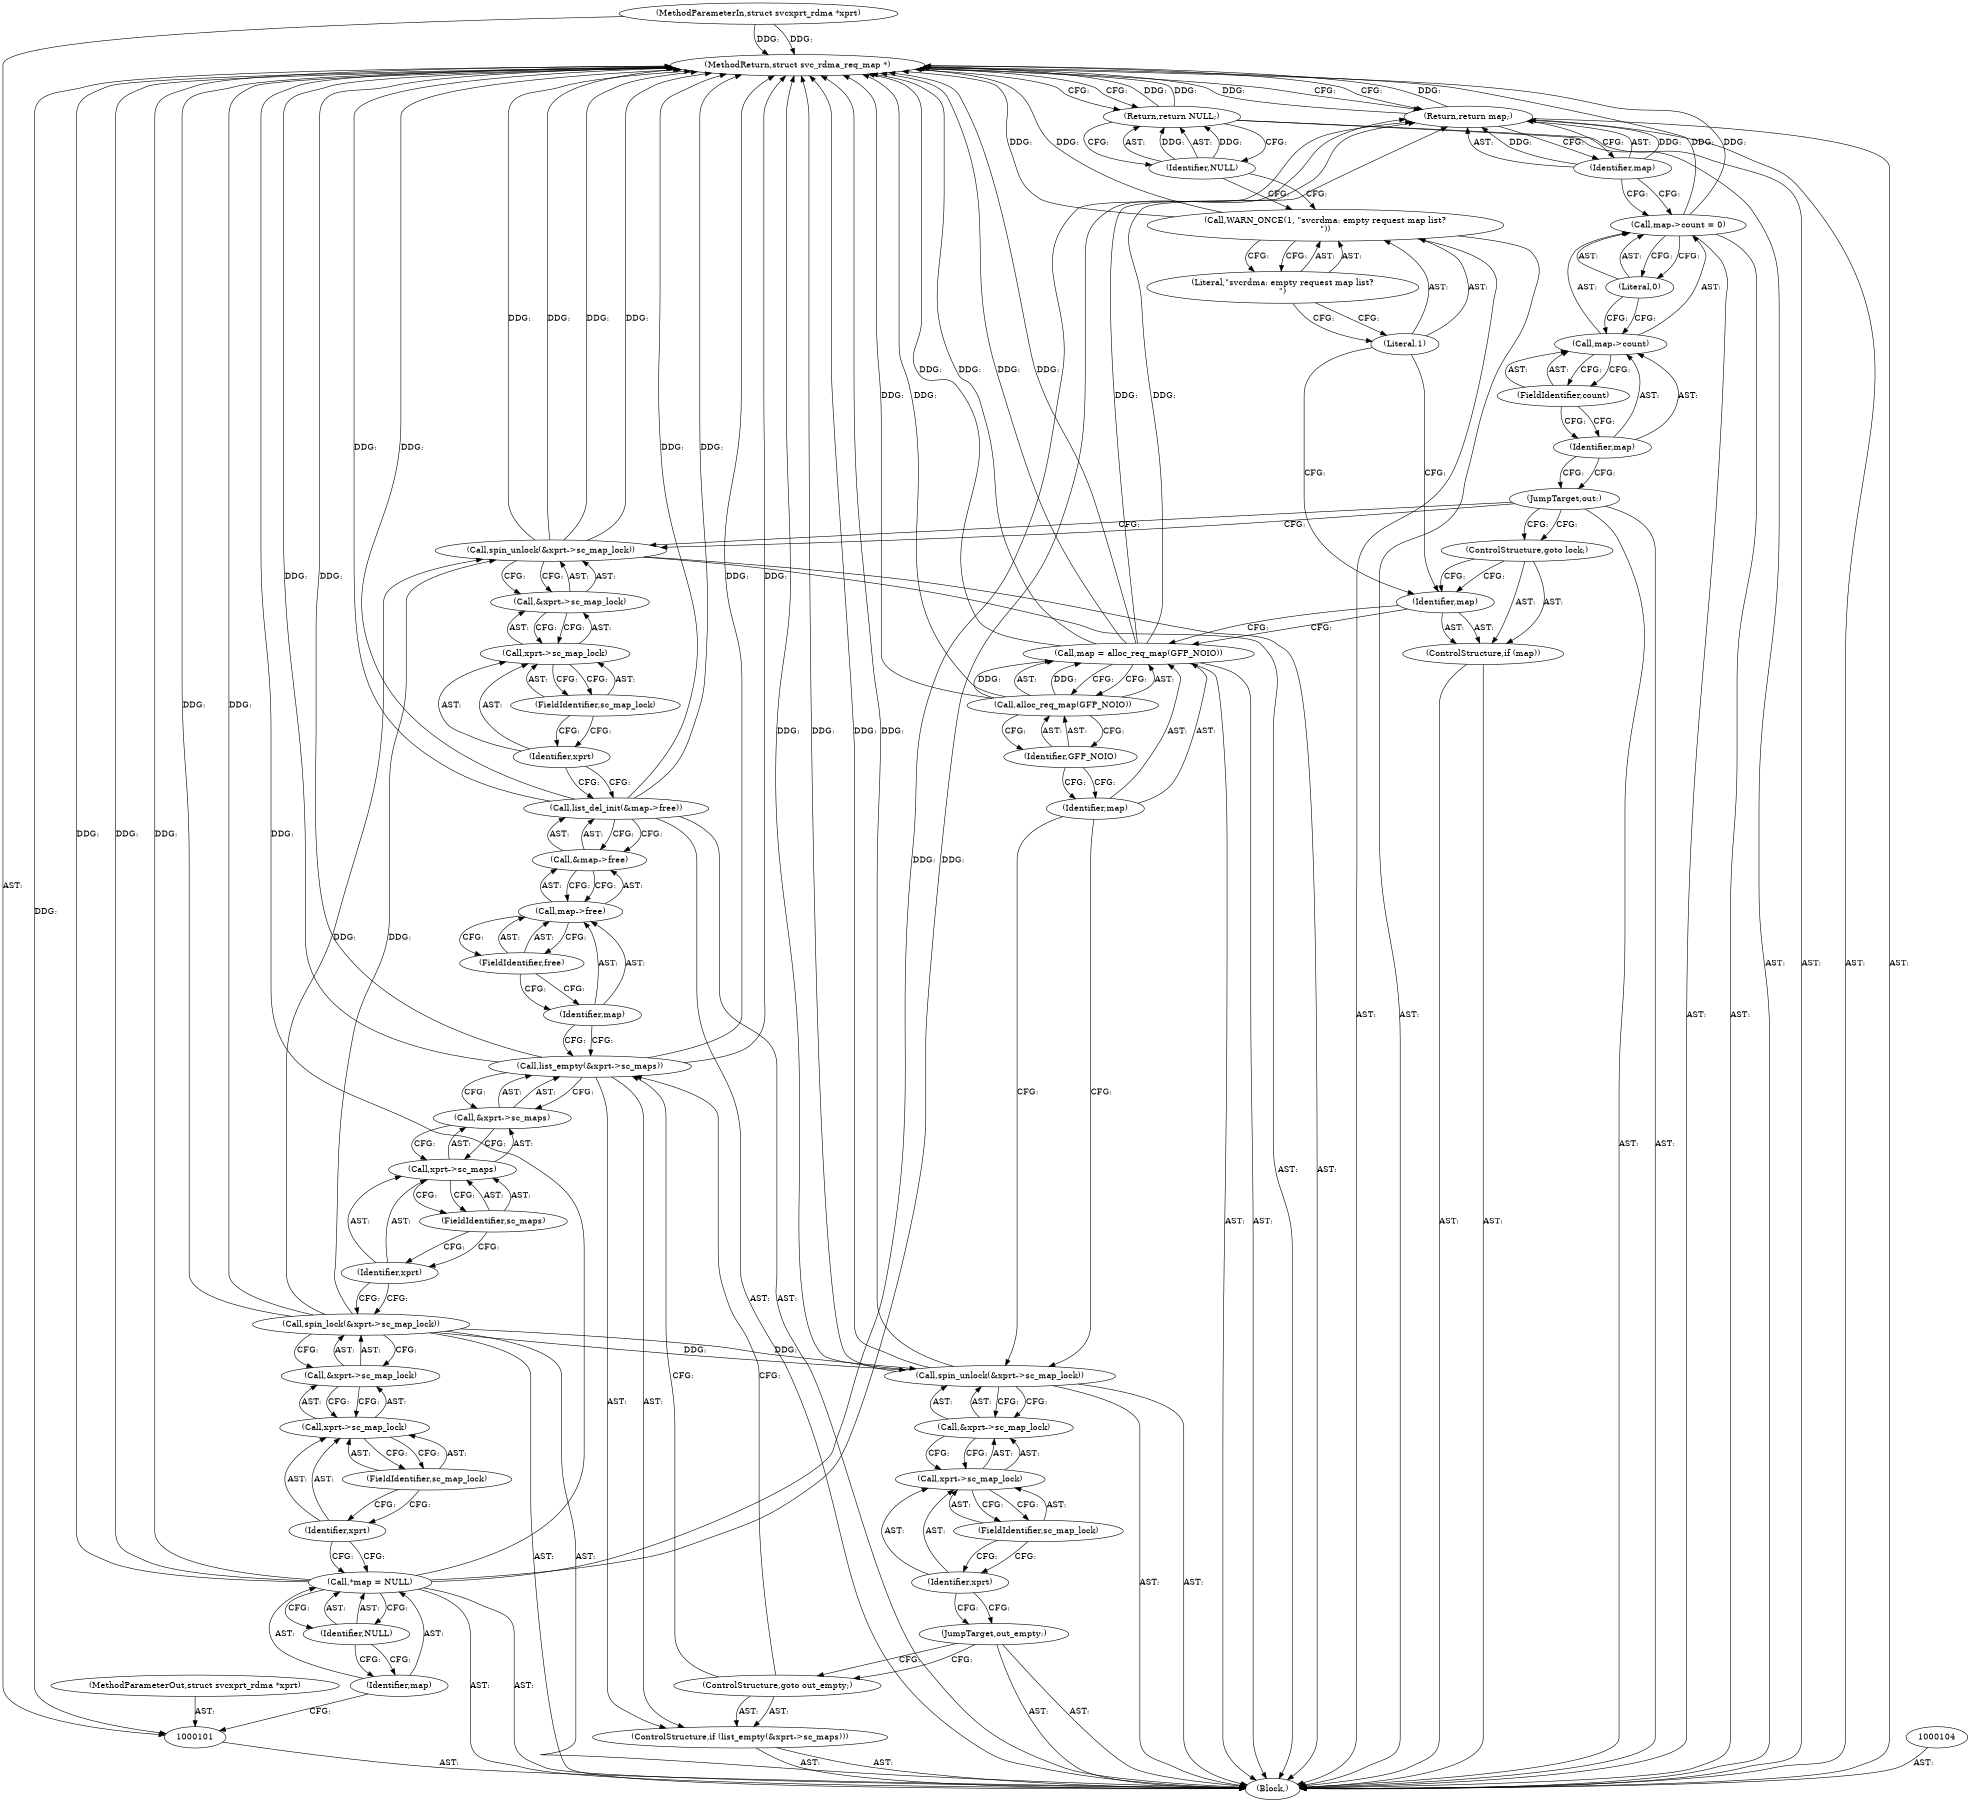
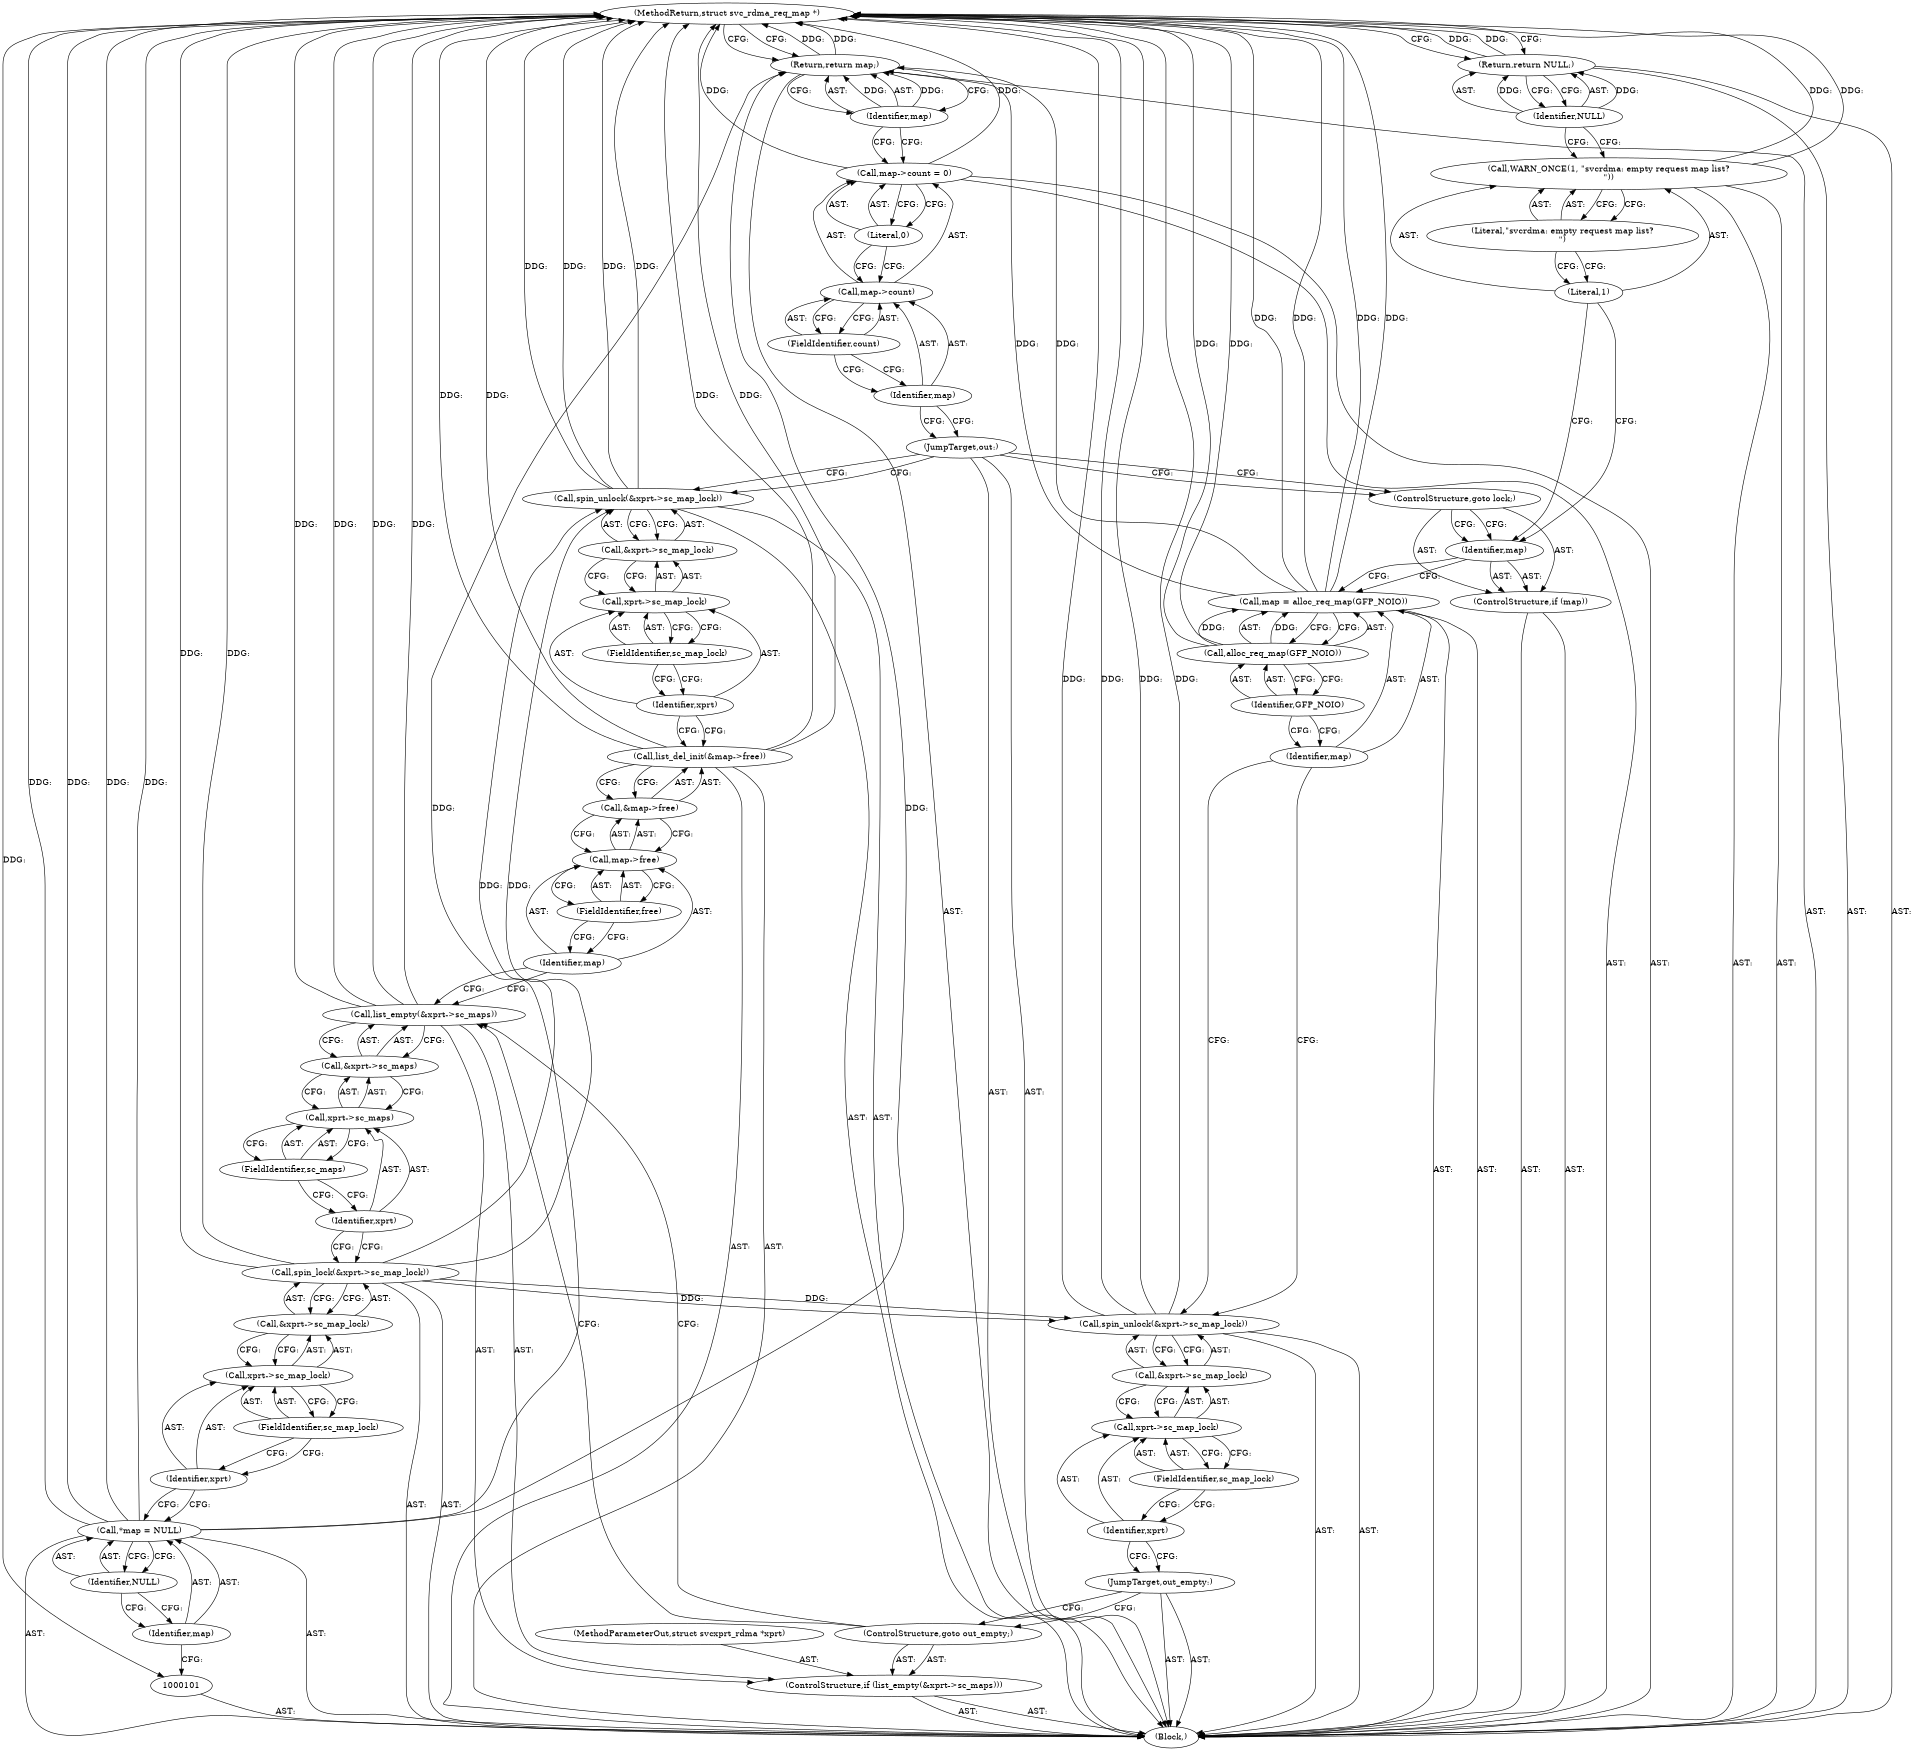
(759, 14) -> none
(195, 1709) -> (784, 1659)
(1937, 1737) -> none
